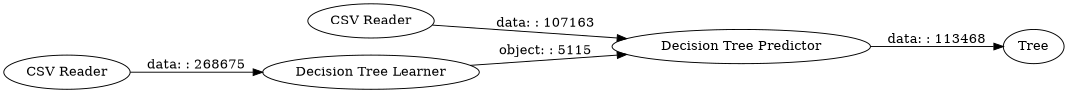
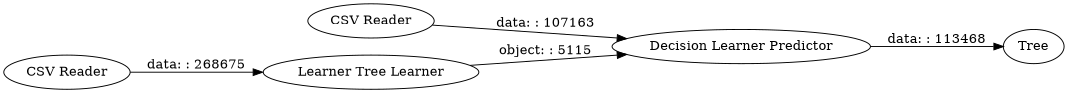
(741, 47) -> (741, 47)
(371, 72) -> (371, 72)
